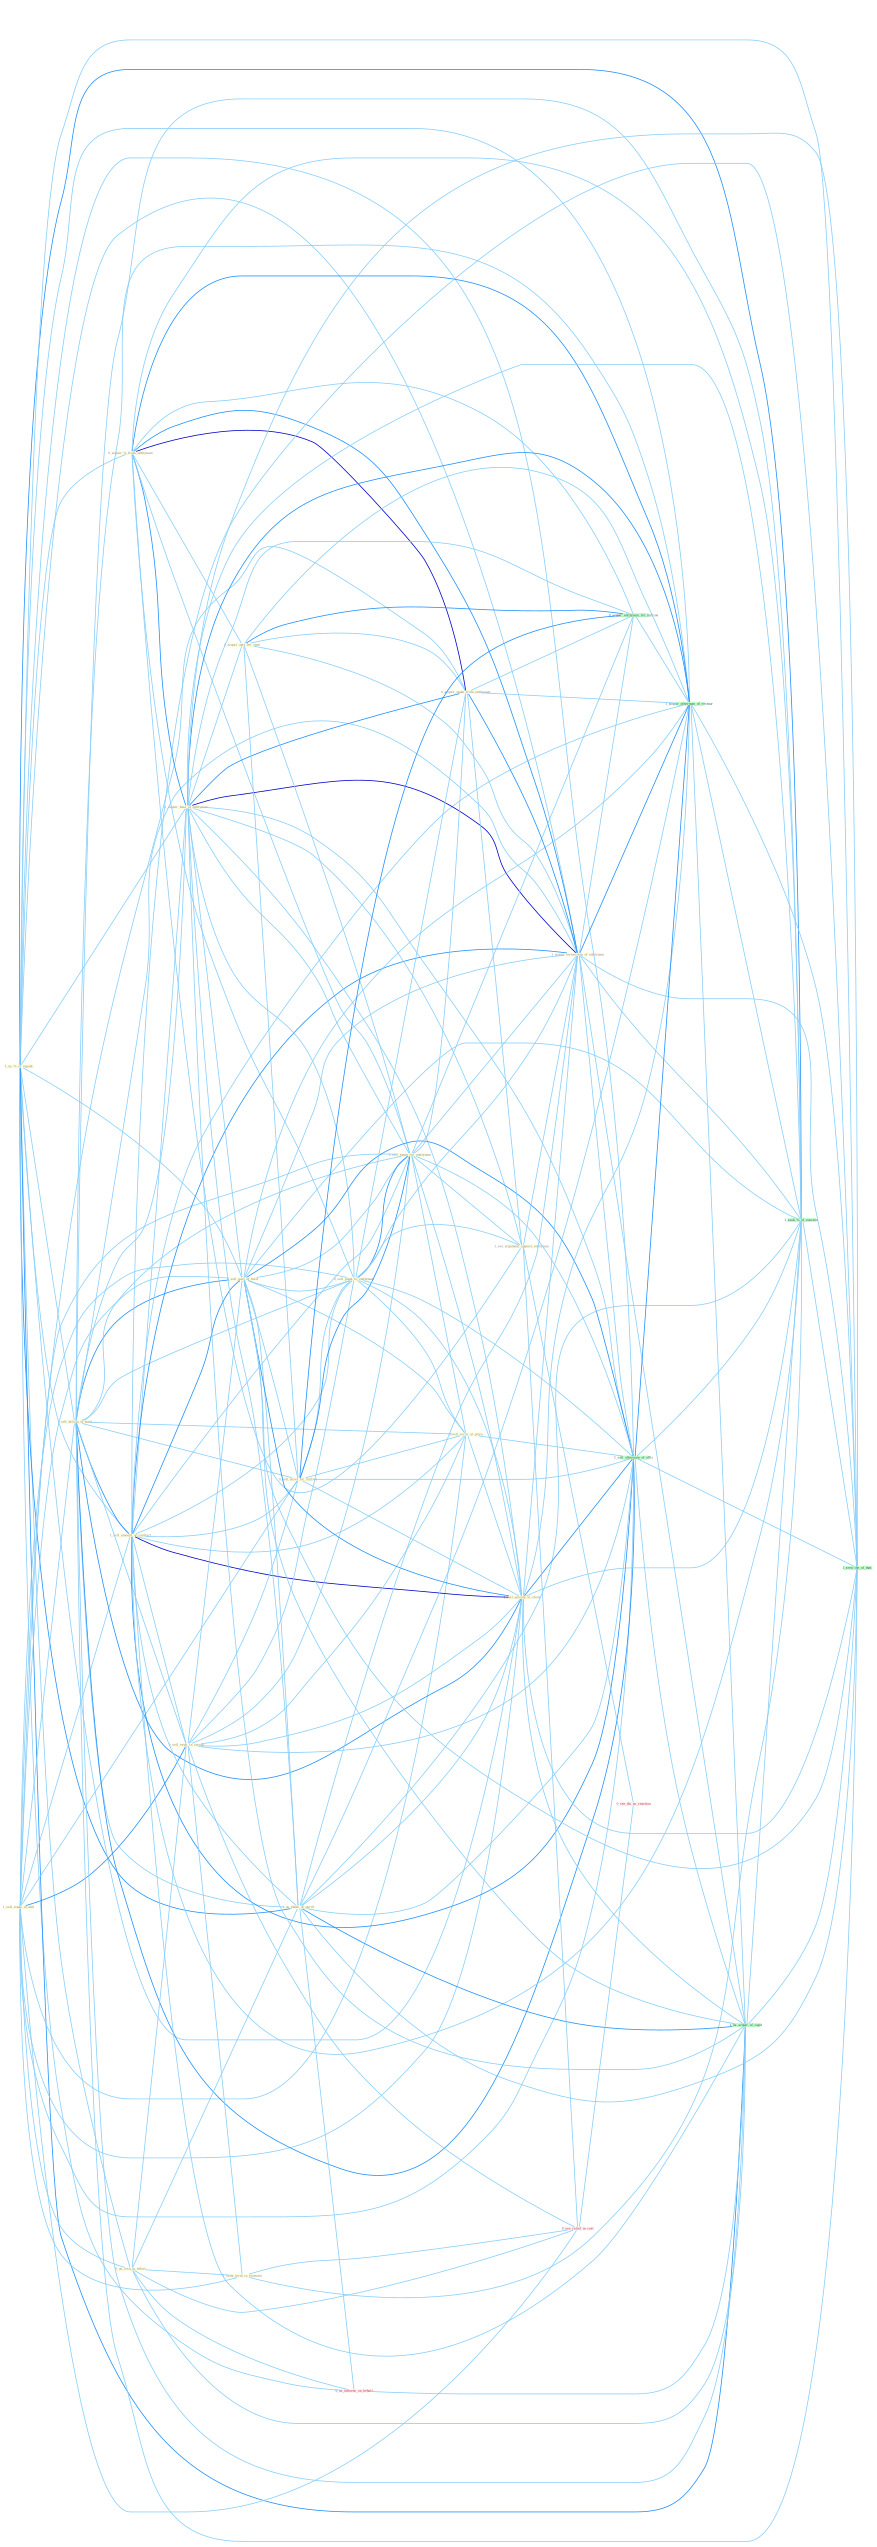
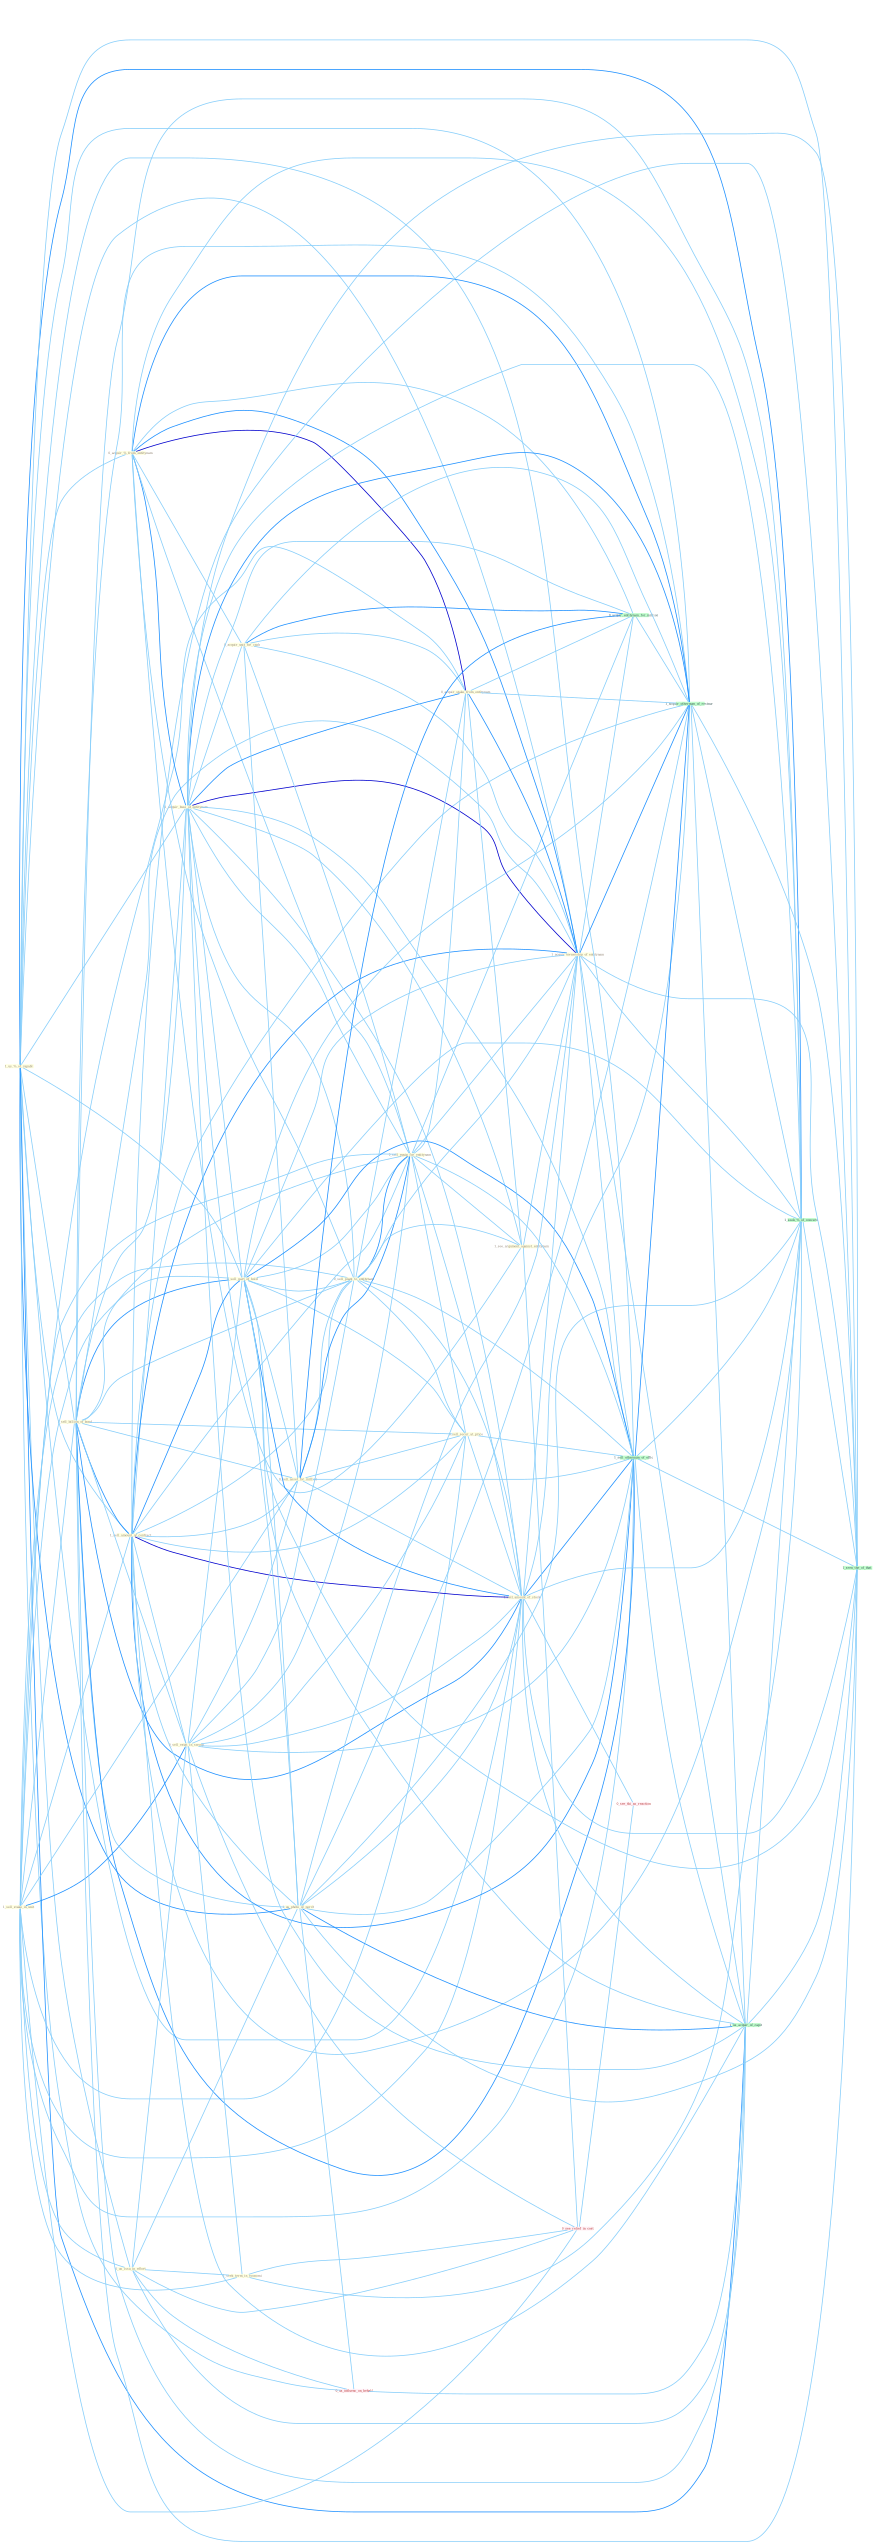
(576, 1511) -> (578, 1701)
